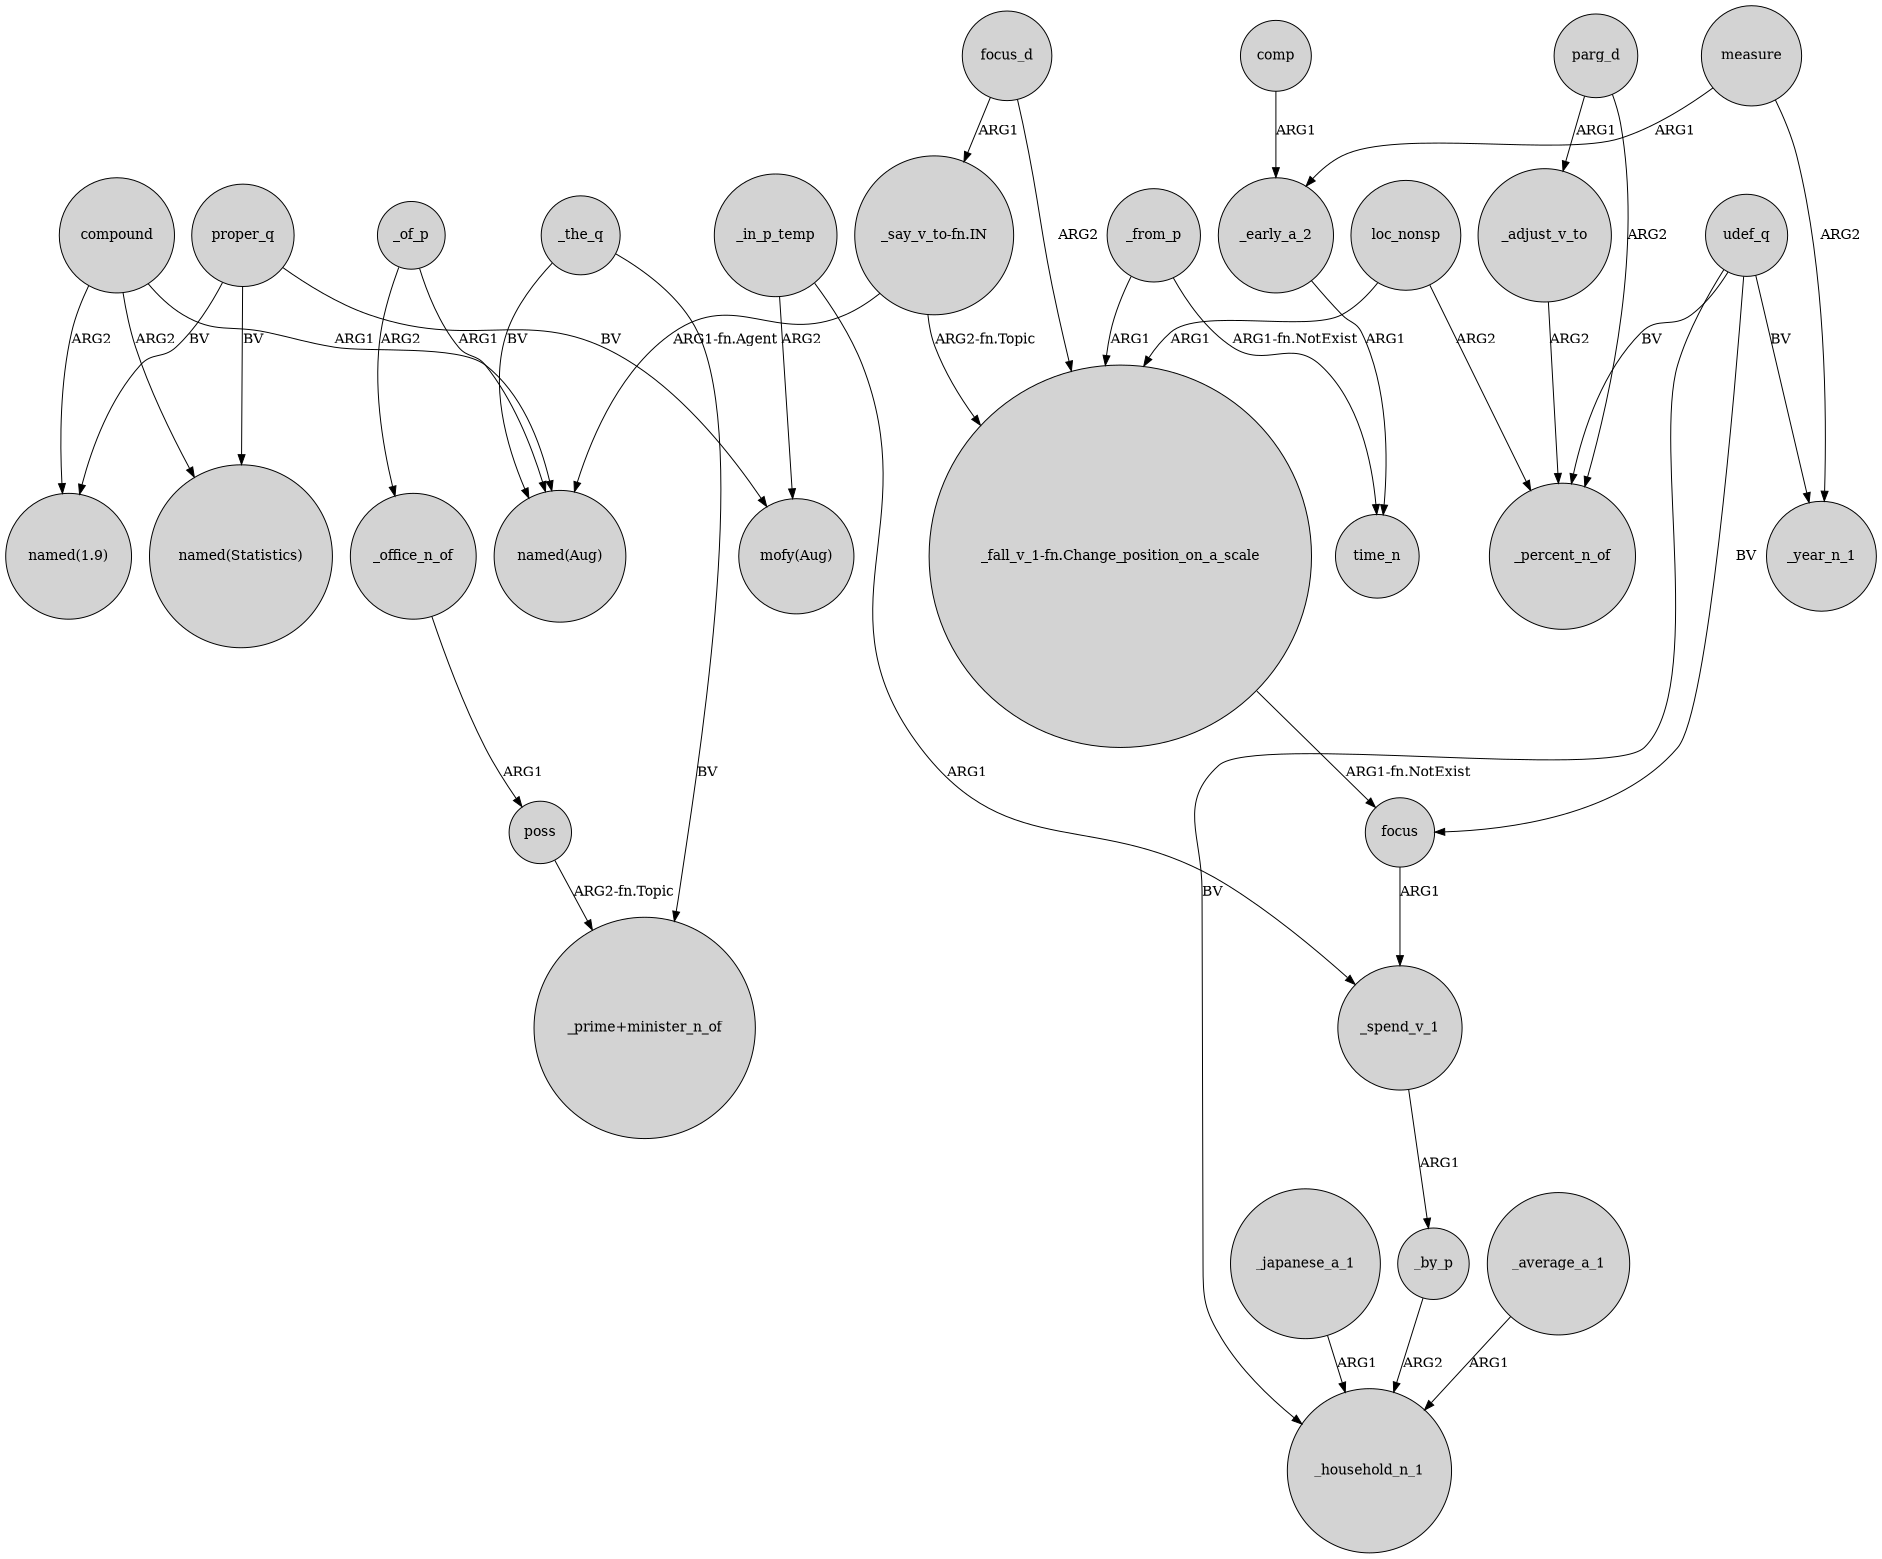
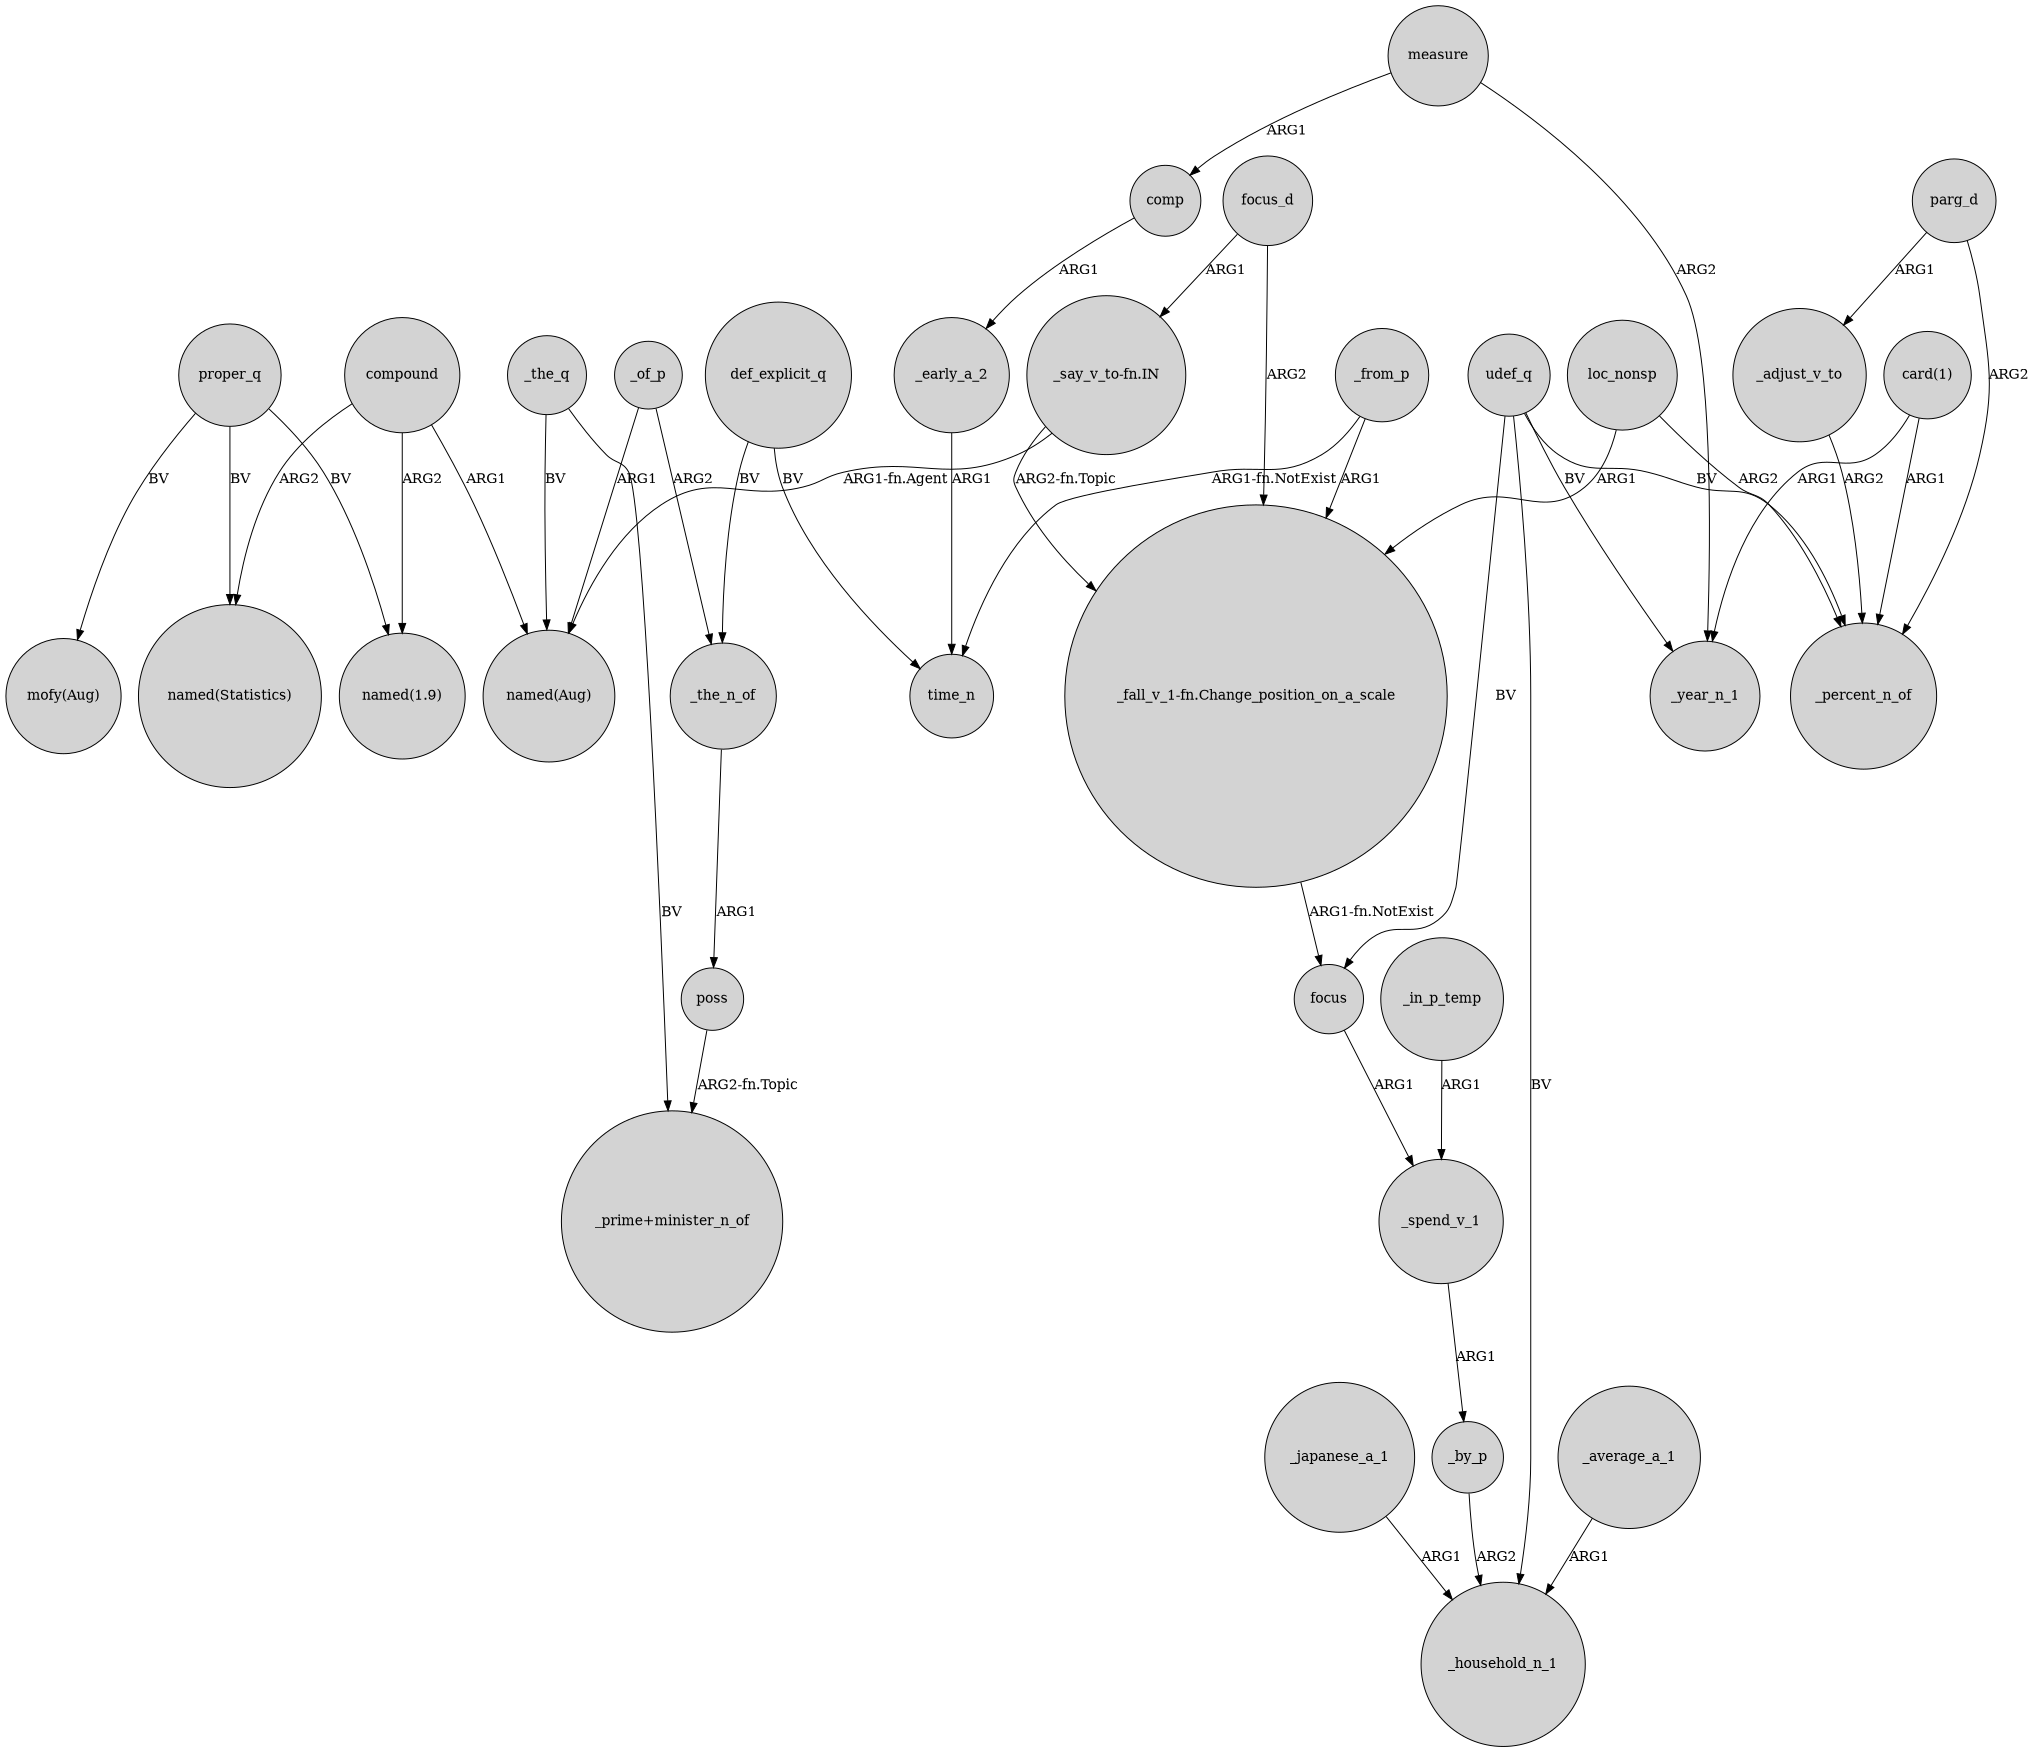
(1515, 145) -> (1291, 114)
none -> (778, 375)
none -> (1928, 375)
(786, 393) -> none
(413, 556) -> (723, 696)
